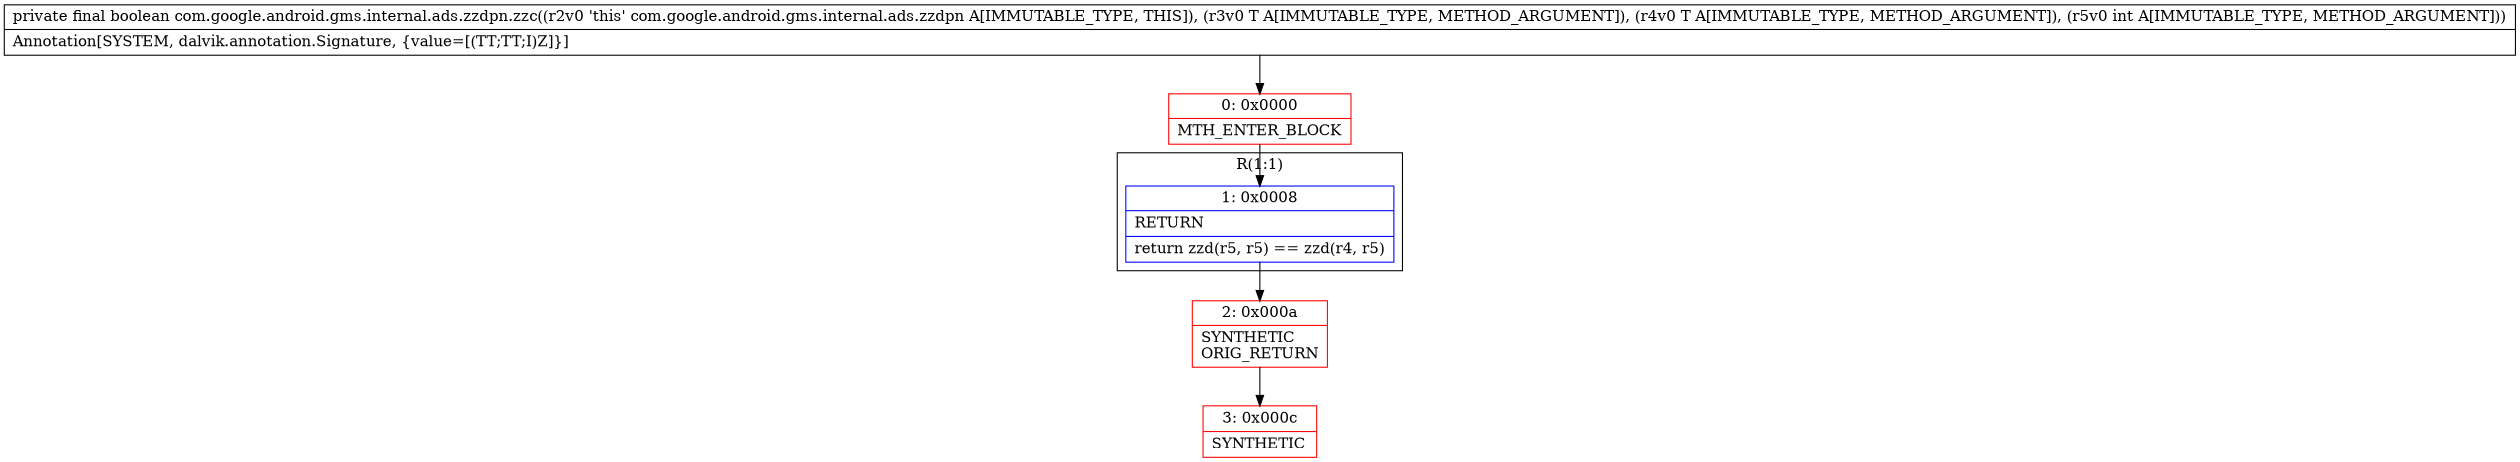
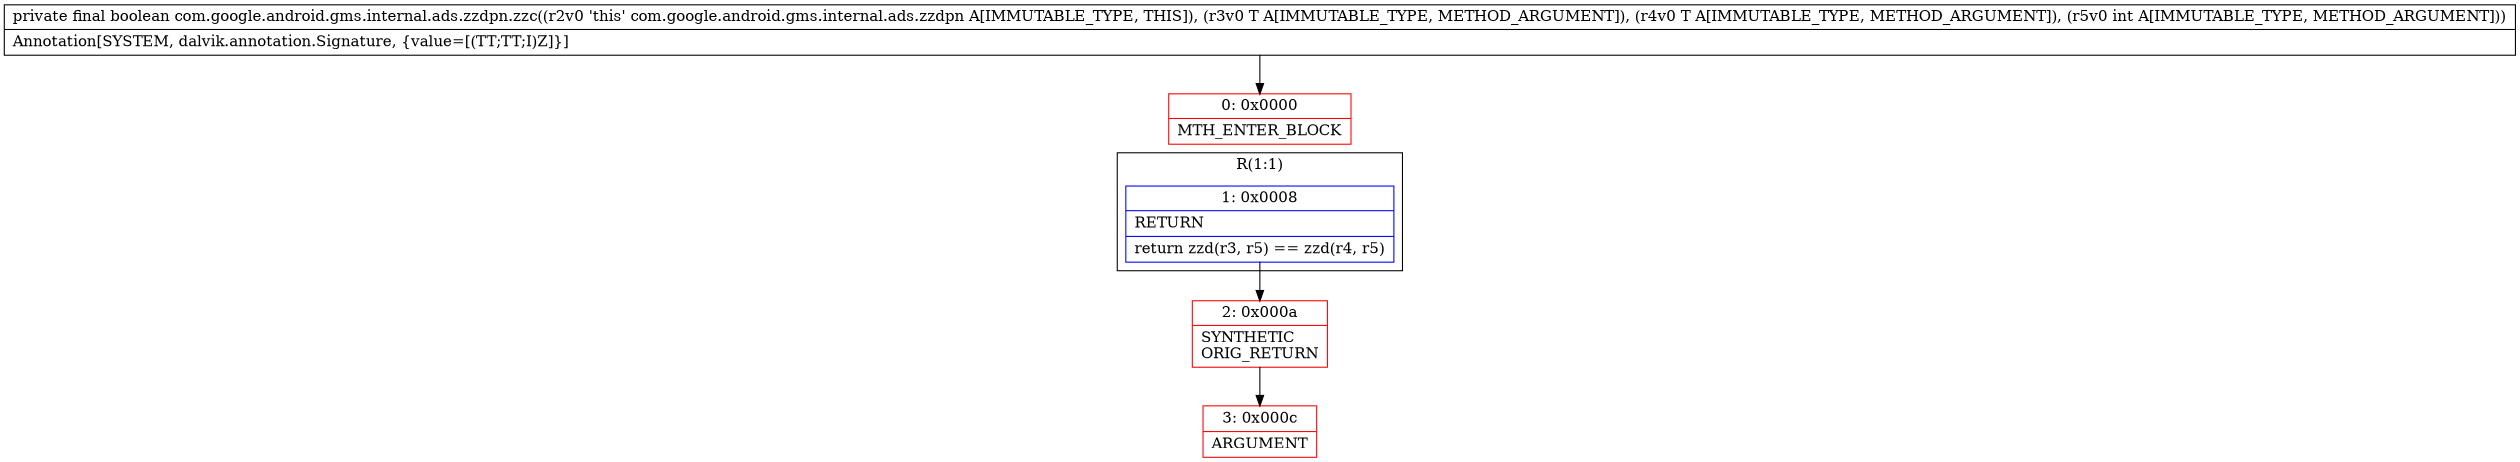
(1260, 160) -> none
(1260, 249) -> (1260, 249)
(1259, 444) -> (1260, 444)
